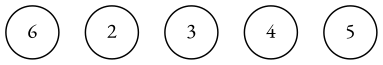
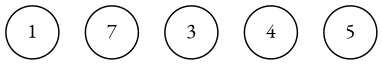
(32, 32) -> (32, 32)
(112, 32) -> (112, 32)
